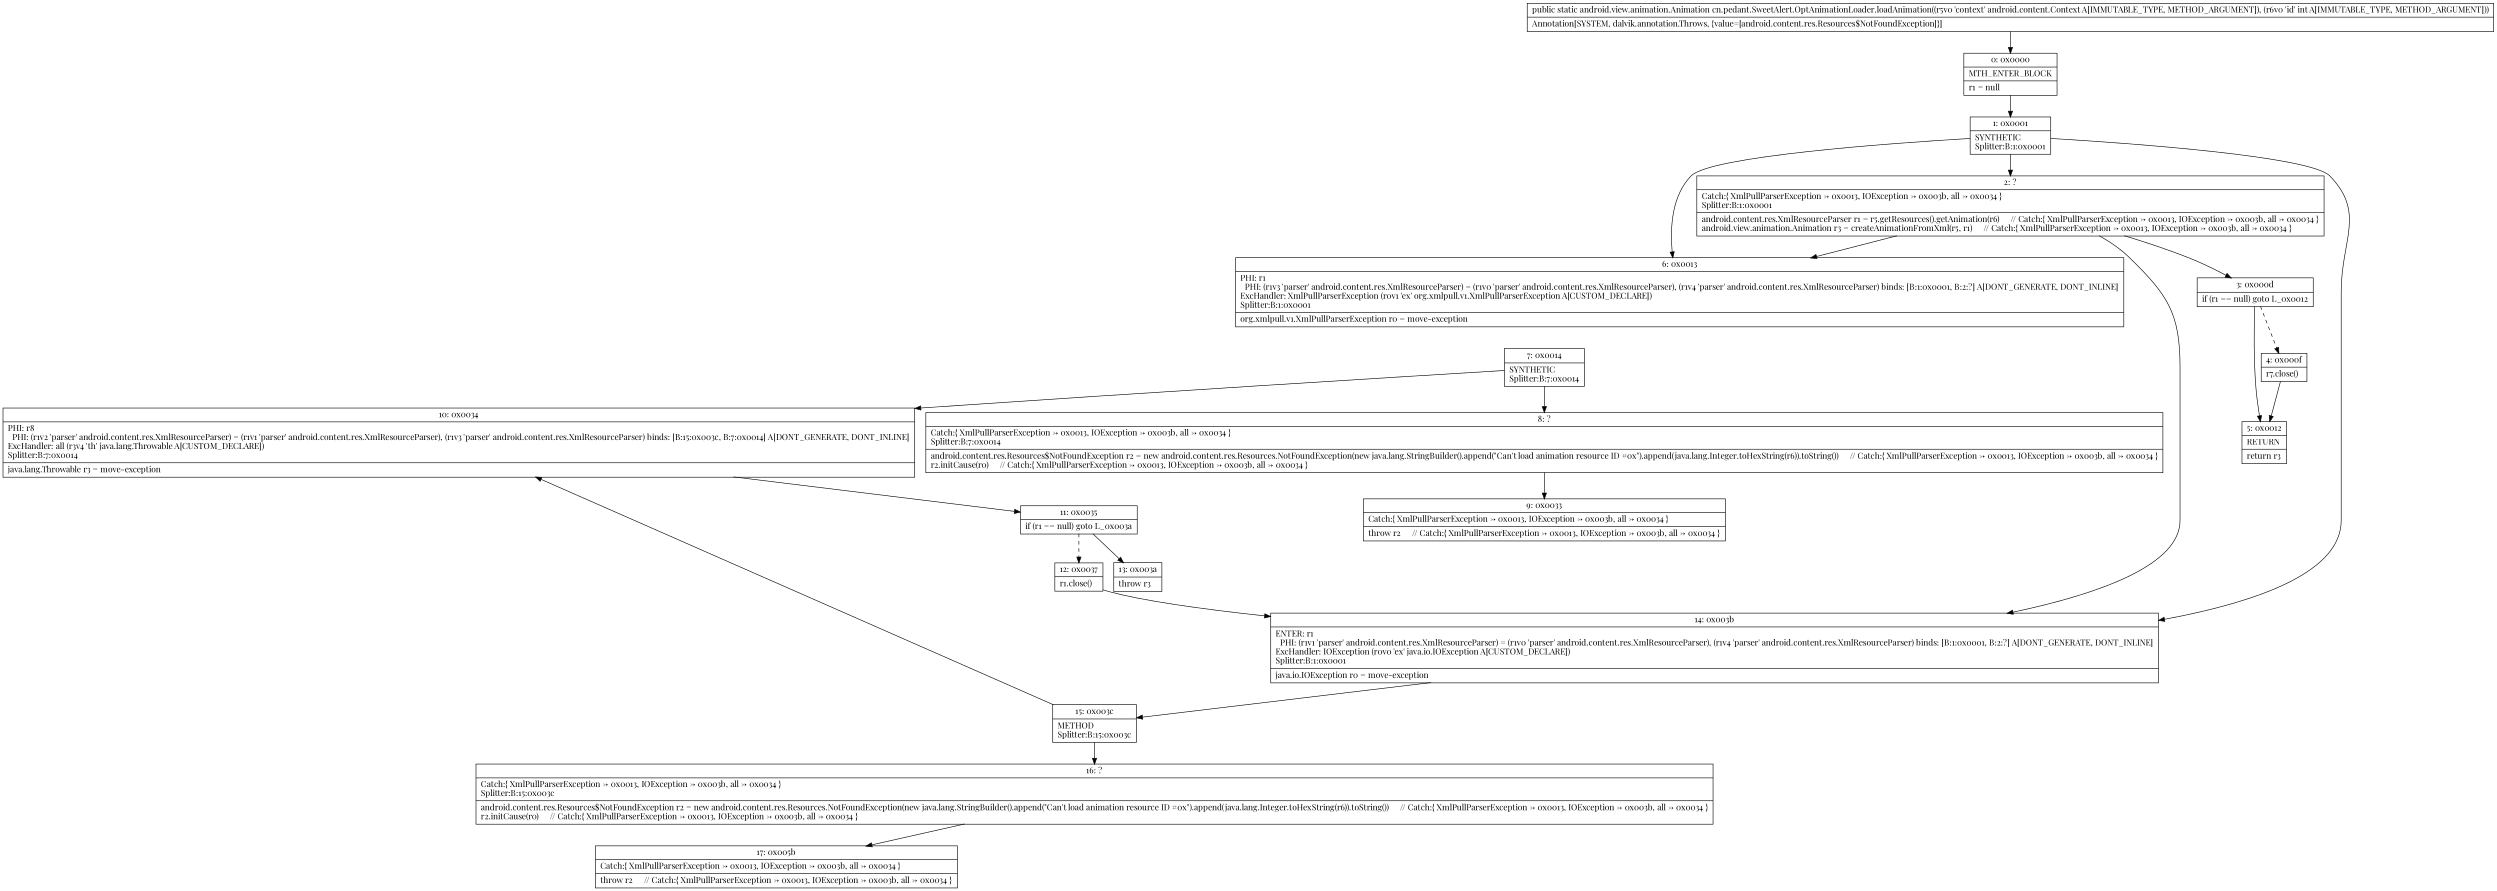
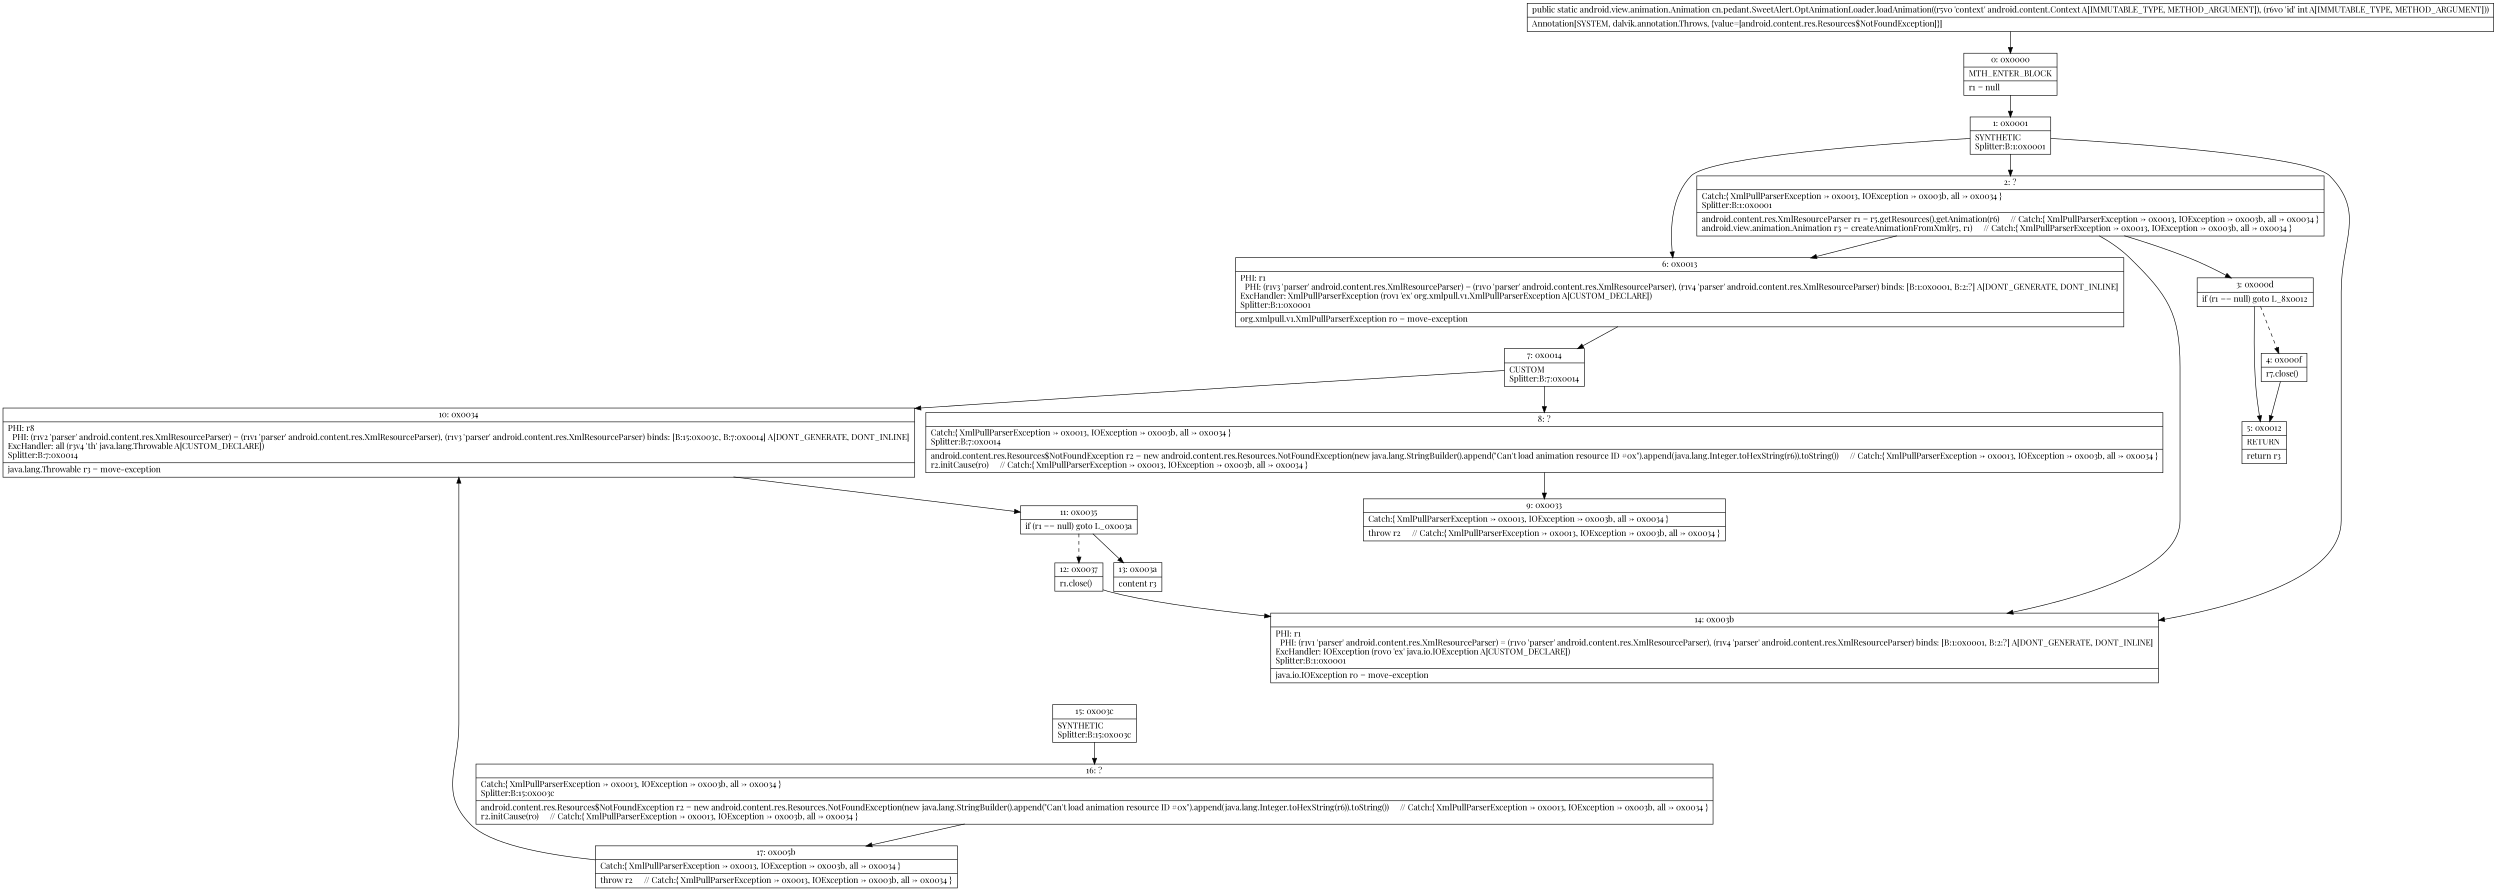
(2255, 299) -> (2255, 299)
none -> (1601, 336)
(1532, 370) -> (1527, 370)
(1135, 584) -> (1138, 584)
(797, 592) -> (459, 722)
(1296, 634) -> (1289, 634)
(1287, 700) -> none
(1076, 726) -> (1081, 726)
